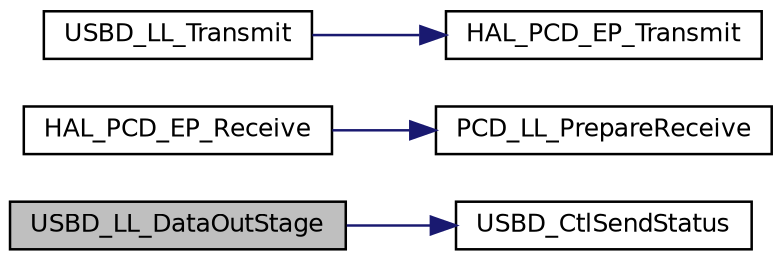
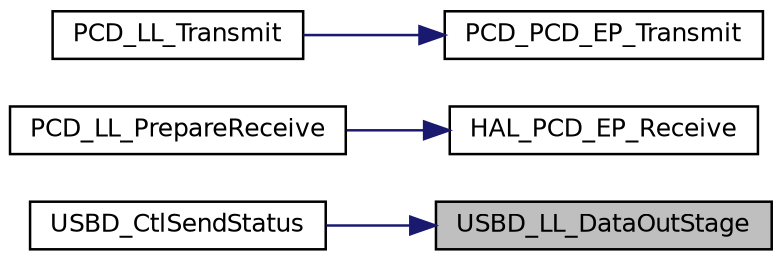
(178, 35) -> (178, 35)
(604, 35) -> (604, 35)
(371, 130) -> (385, 130)
(389, 226) -> (368, 226)
